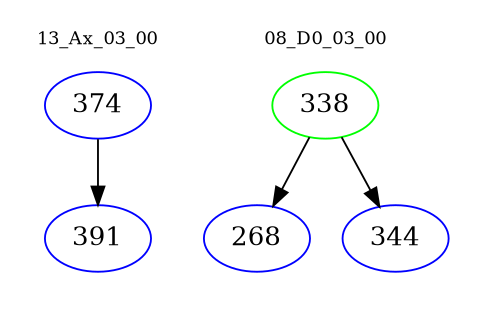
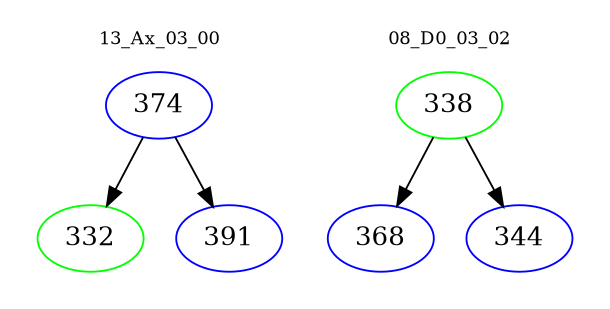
(326, 40) -> (450, 40)
none -> (91, 238)
(257, 238) -> (381, 238)
